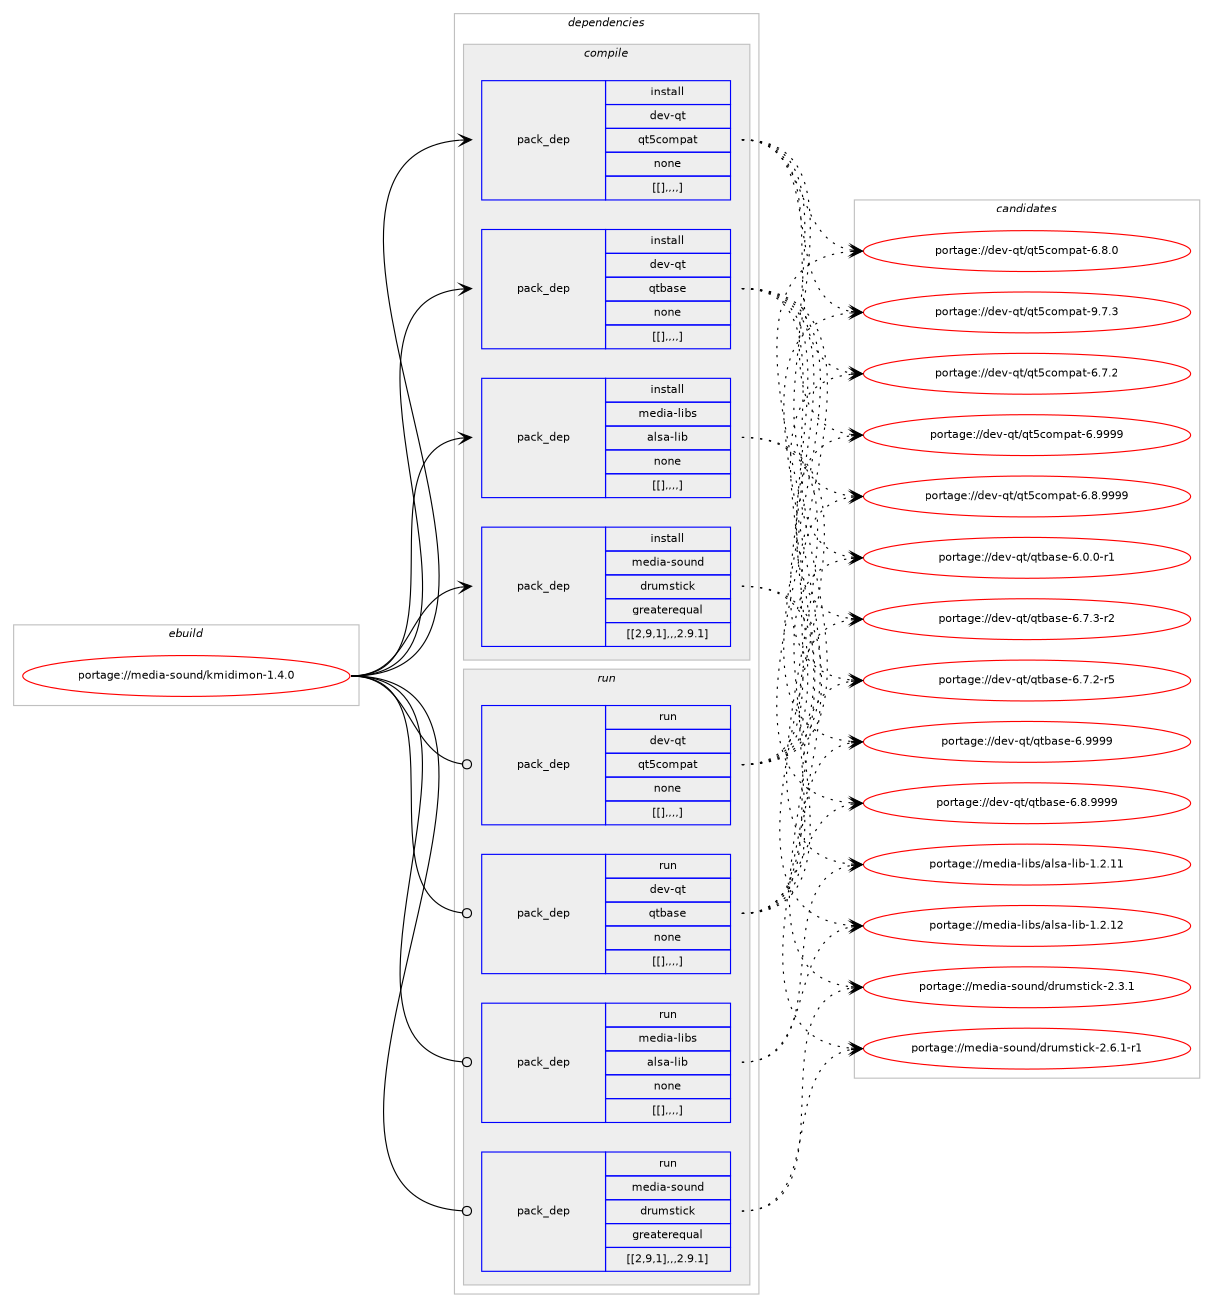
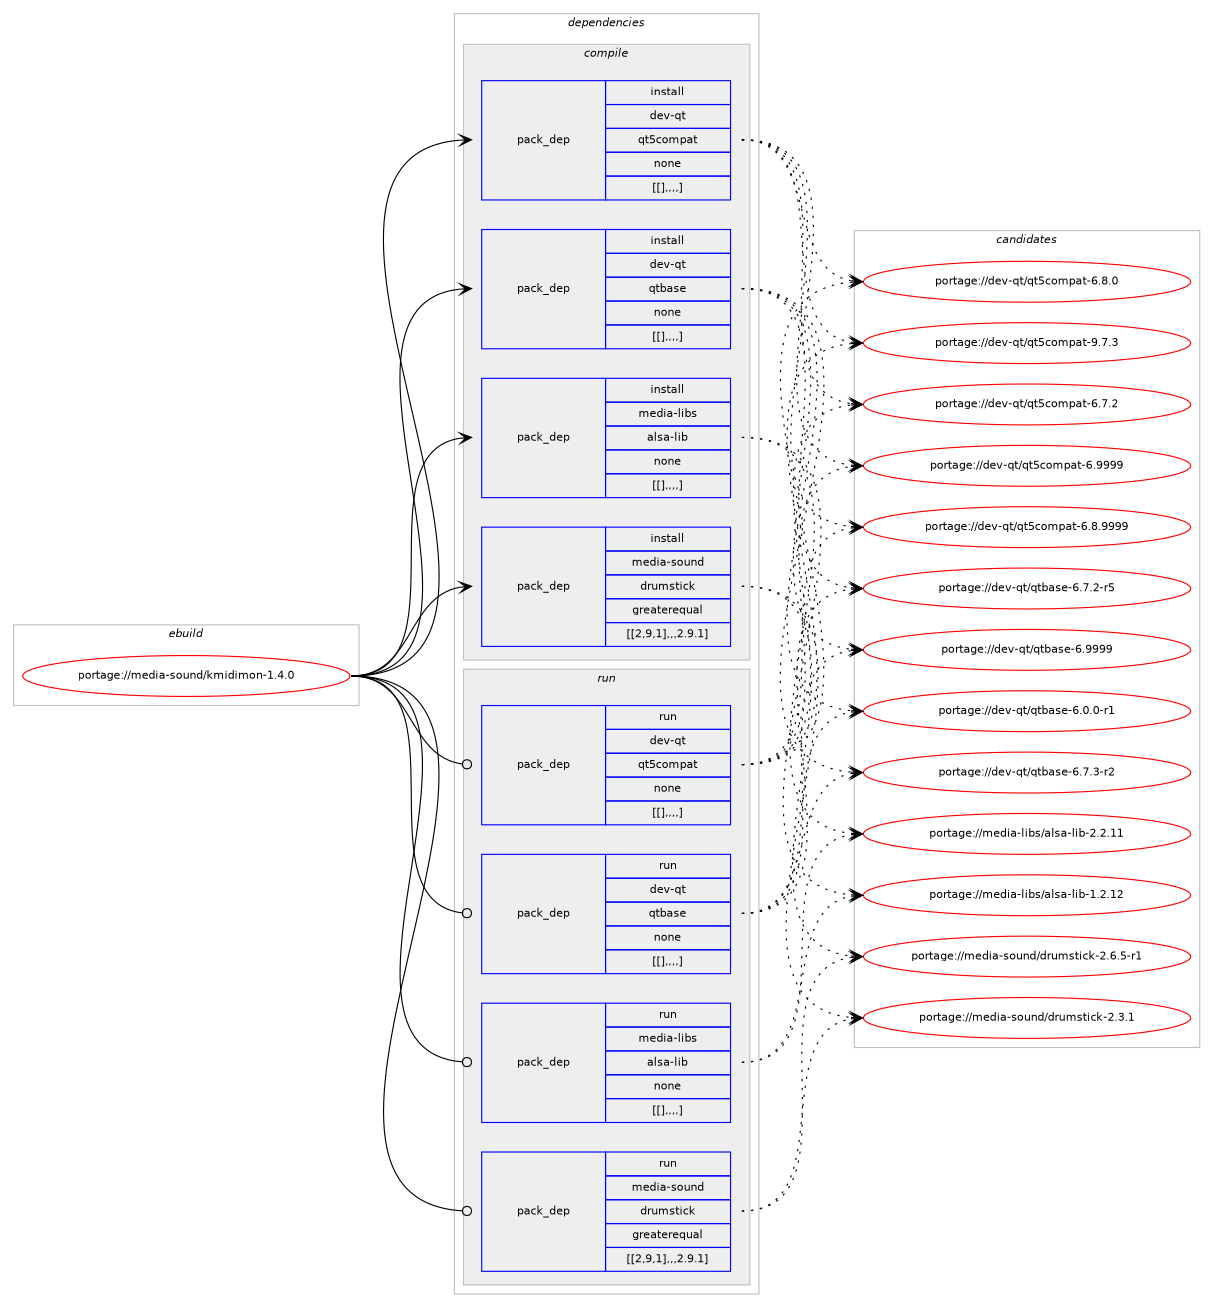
(1027, 803) -> none
(1027, 865) -> (1027, 834)
(1027, 1049) -> (1027, 957)
